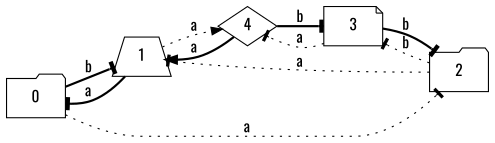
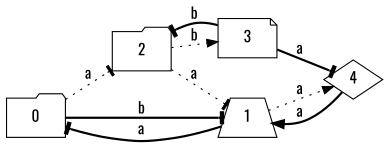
(298, 26) -> none
(296, 47) -> (303, 60)
(408, 55) -> (189, 45)
